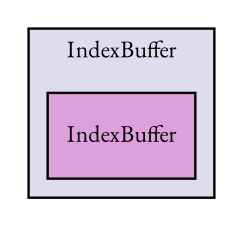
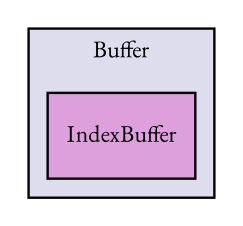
(121, 51) -> (121, 51)
